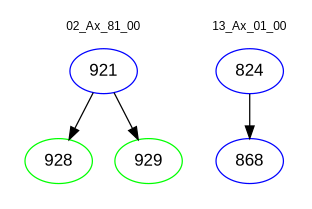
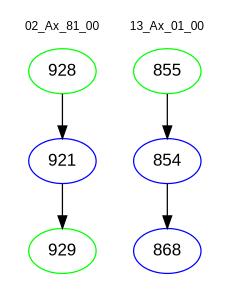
none -> (167, 71)
(250, 71) -> (167, 161)
(84, 111) -> (62, 110)
